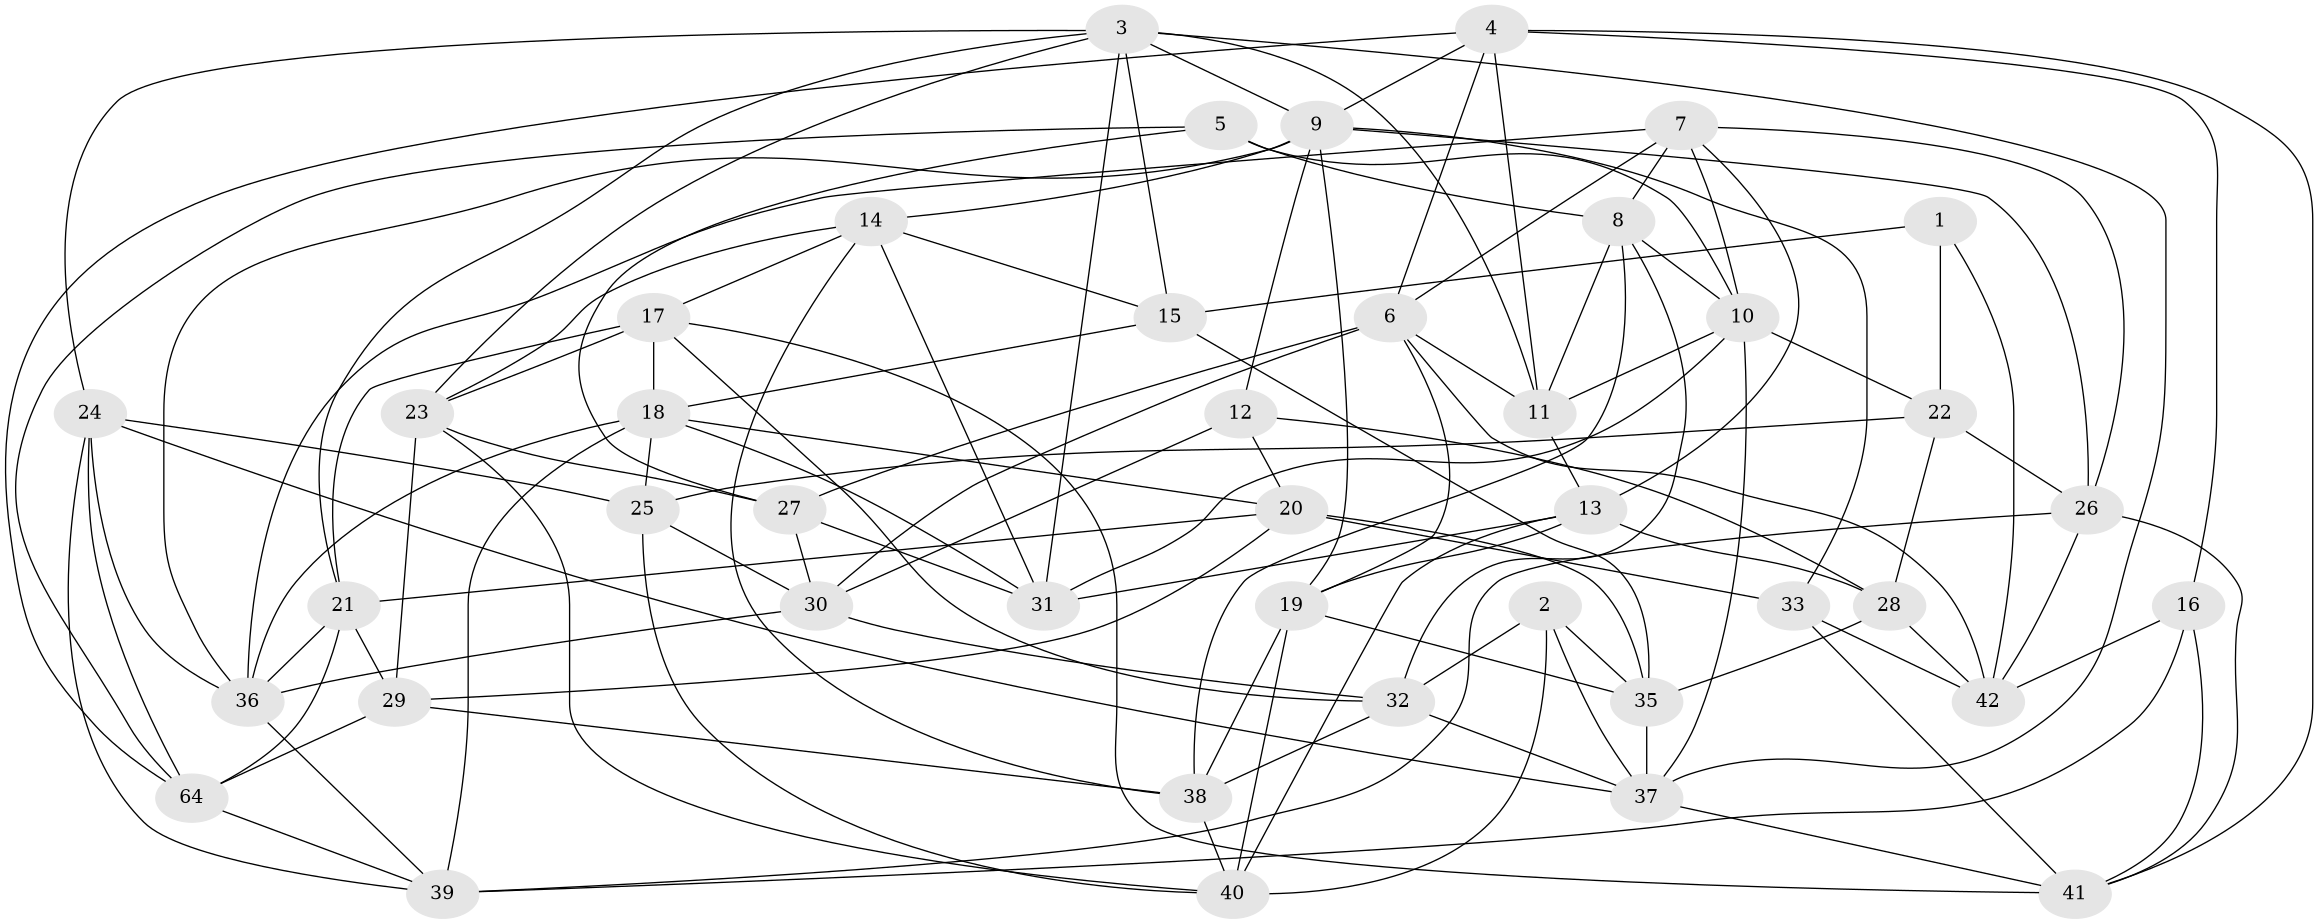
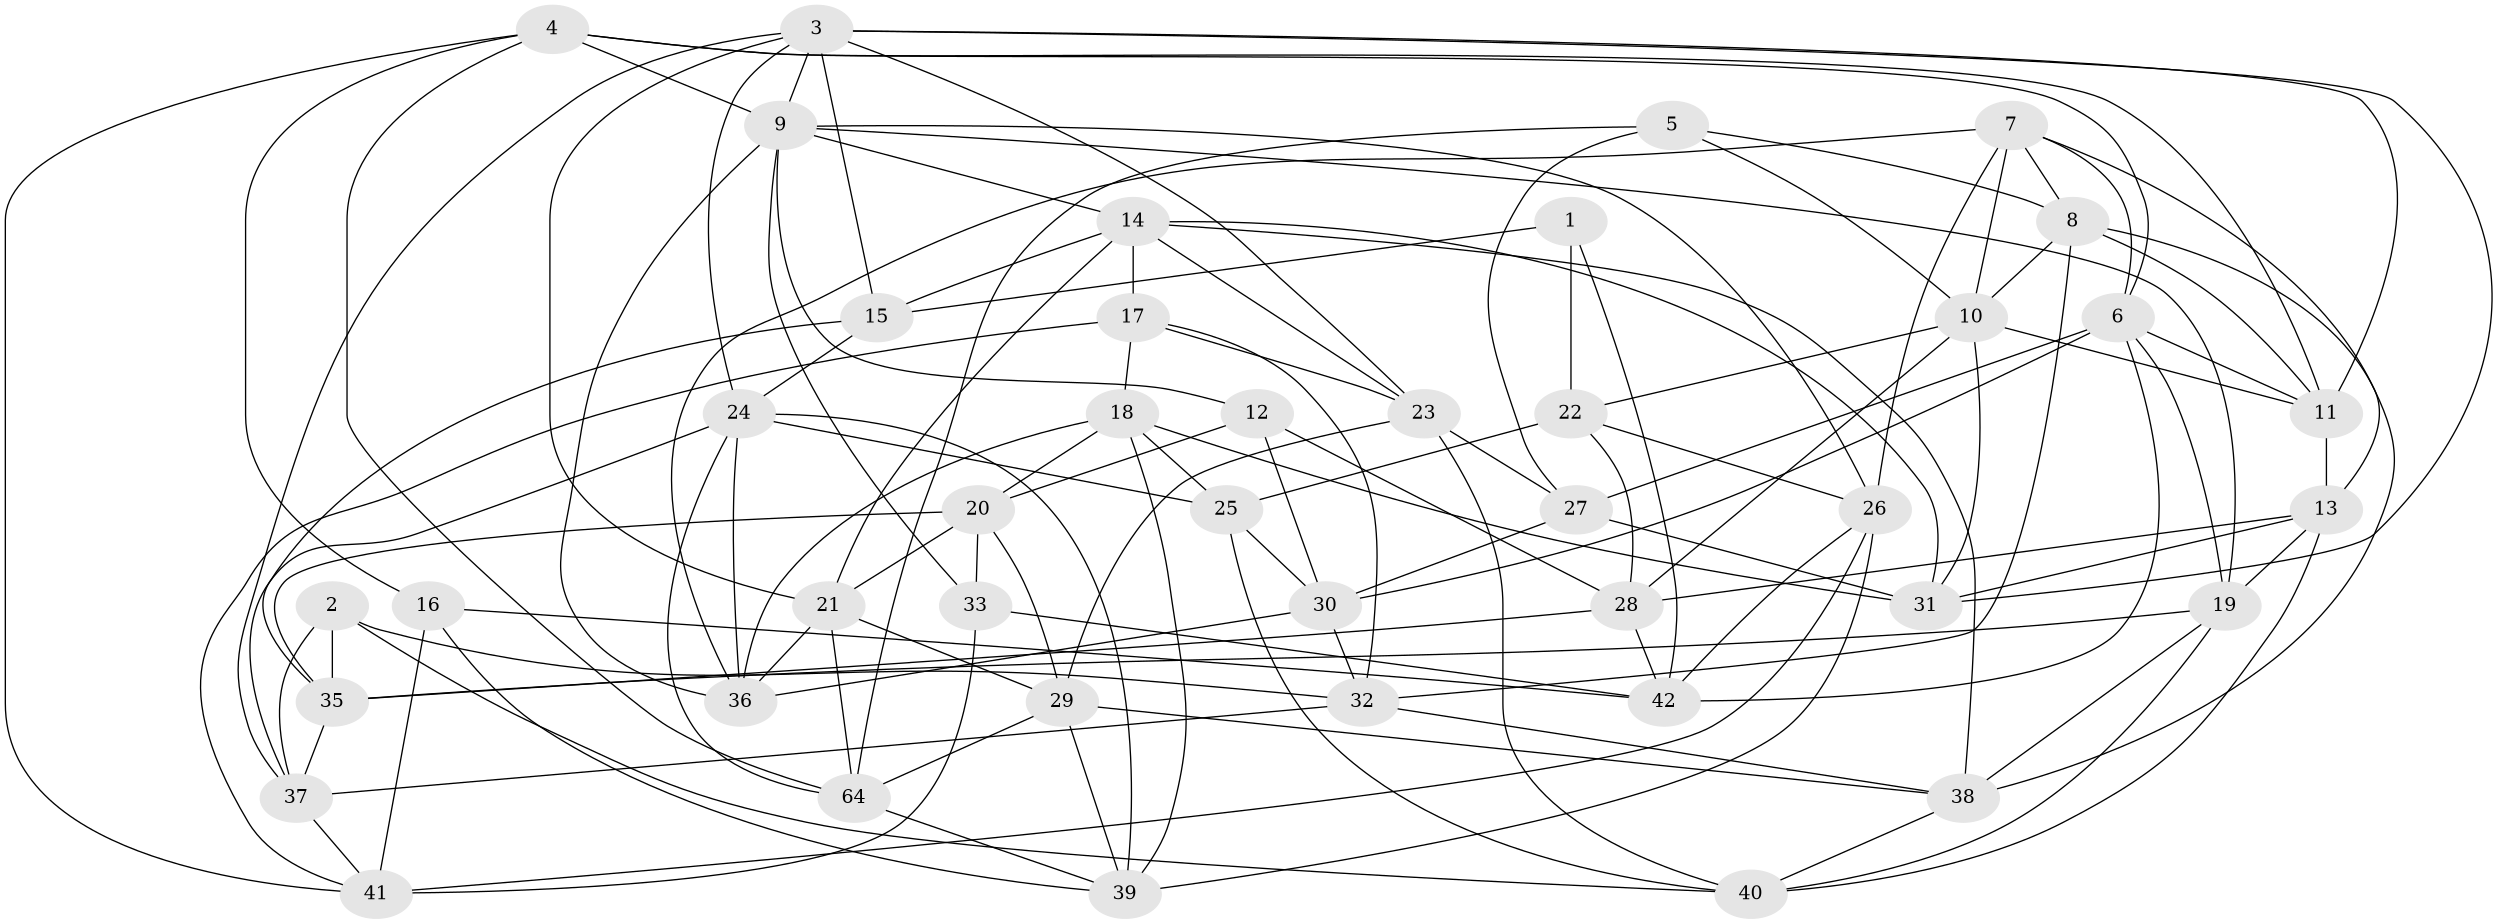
(912, 366) -> (793, 376)
(397, 380) -> (941, 414)
(1736, 566) -> (1814, 449)
(345, 798) -> (1094, 798)
